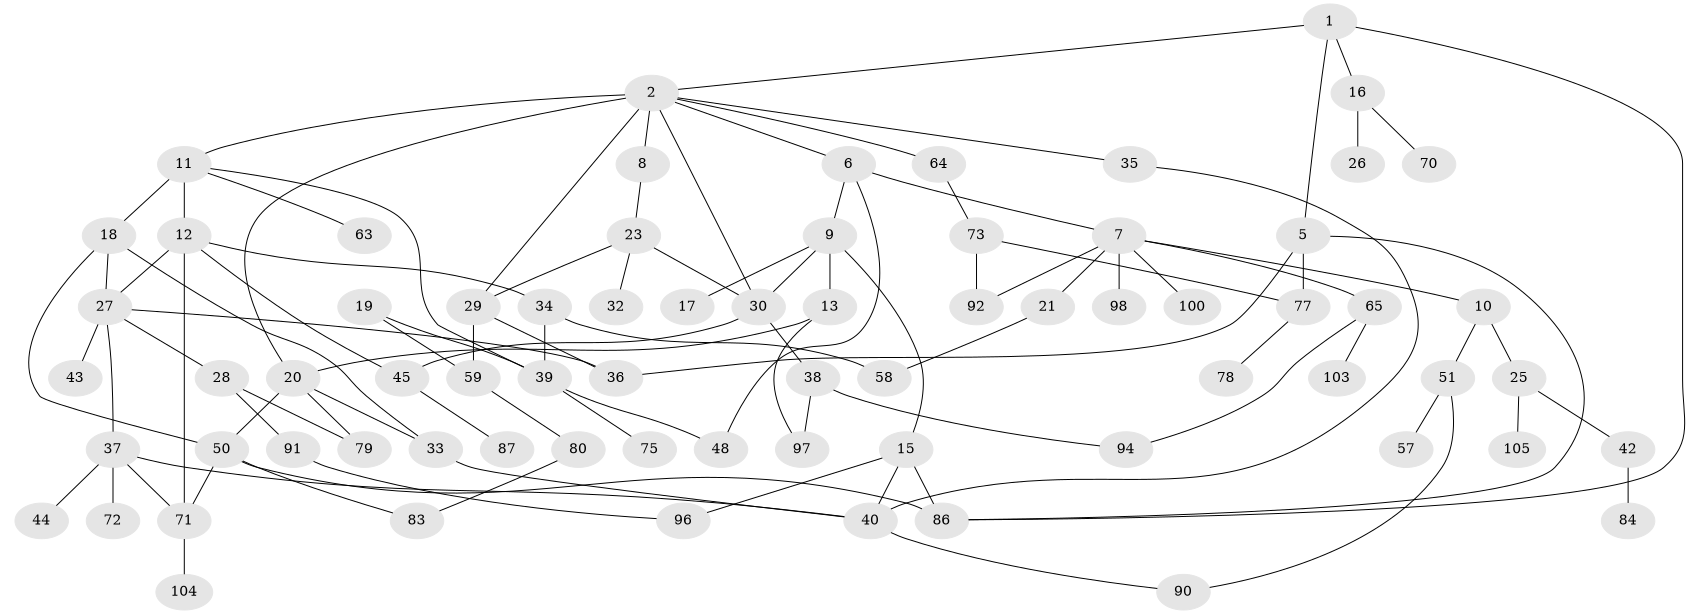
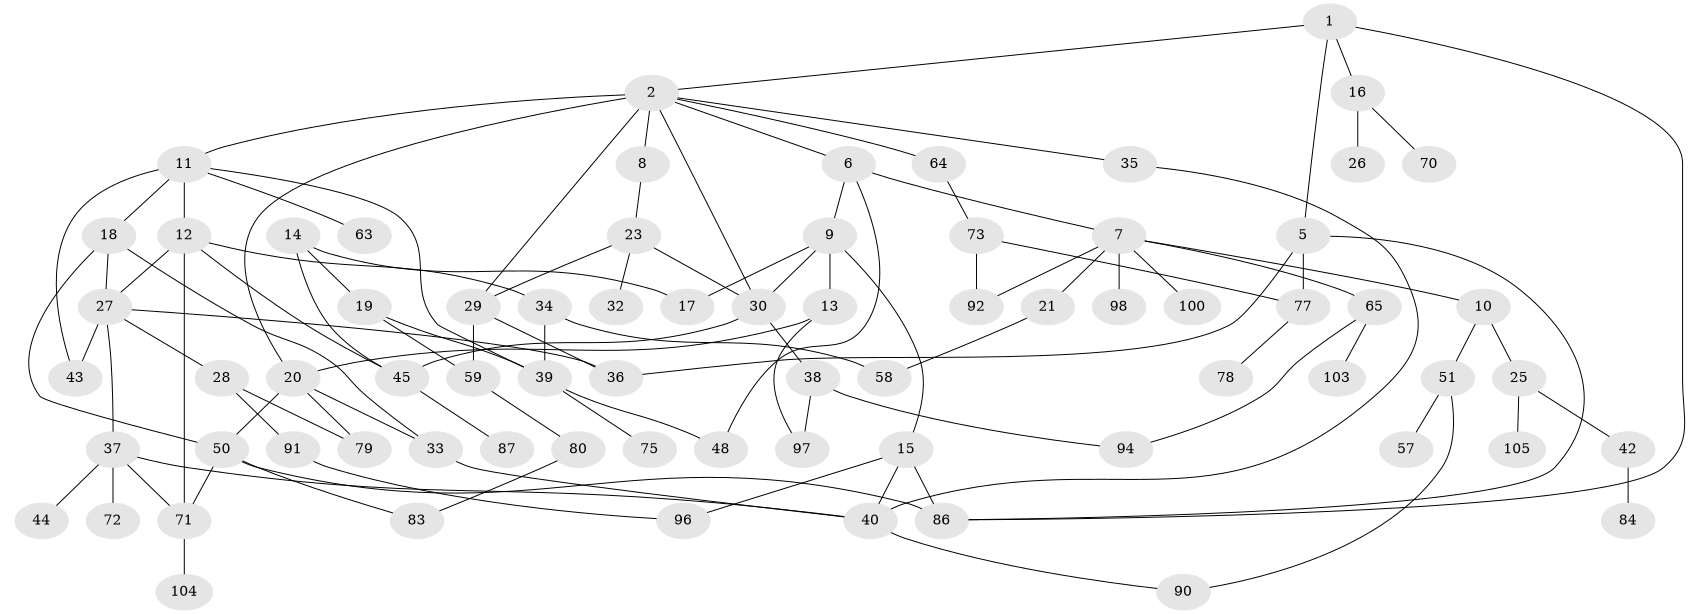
none -> (293, 236)
none -> (63, 239)
